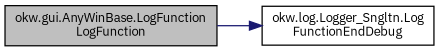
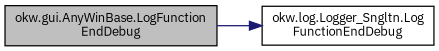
(111, 26) -> (111, 26)
